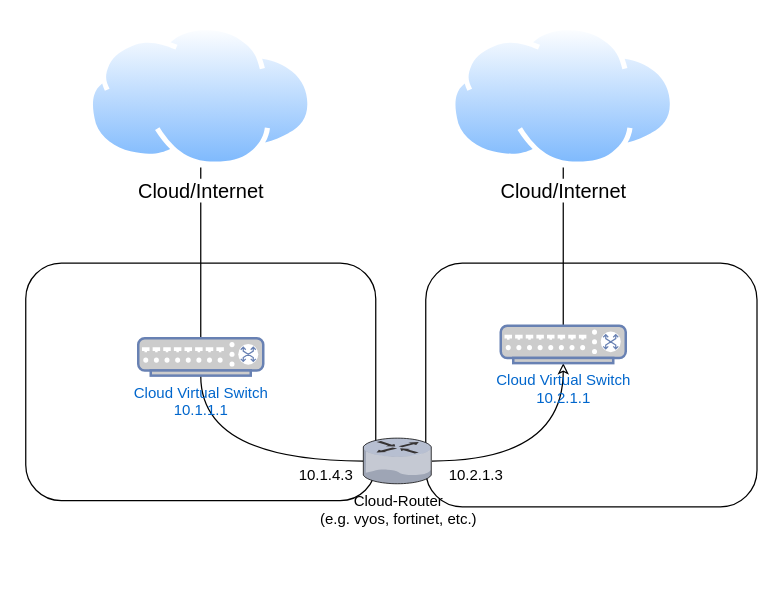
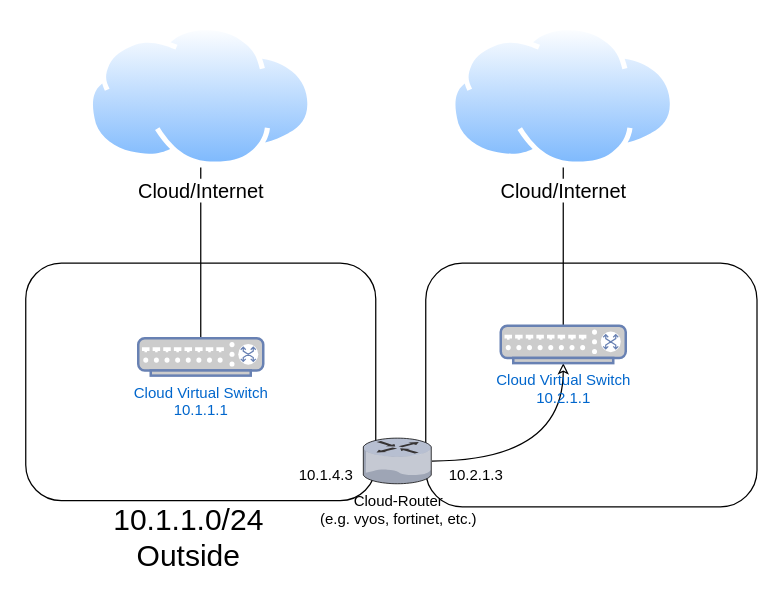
(262, 448) -> none
none -> (188, 538)
